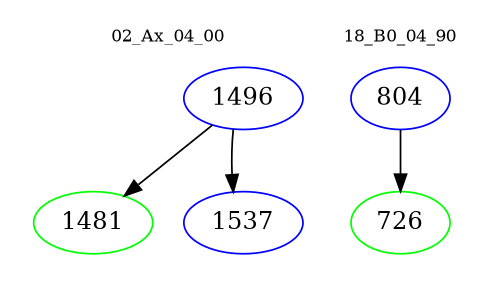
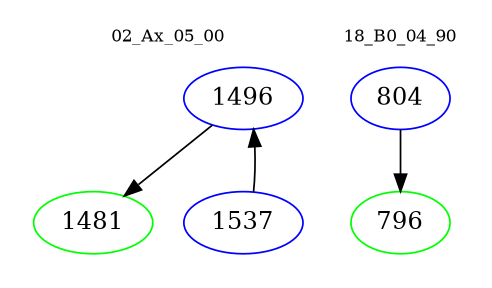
(168, 37) -> (168, 37)
(232, 152) -> (255, 170)
(401, 223) -> (401, 223)
